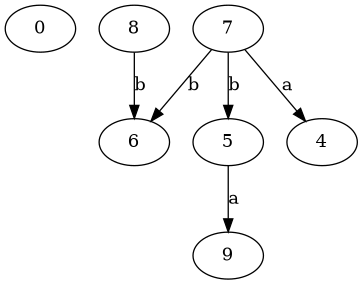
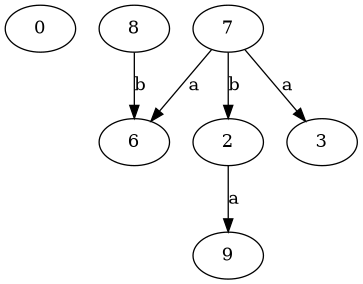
(194, 85) -> (194, 85)
(228, 142) -> (228, 142)
(322, 142) -> (322, 142)
